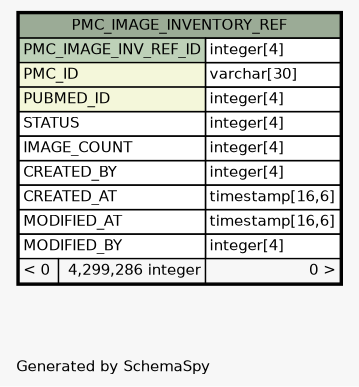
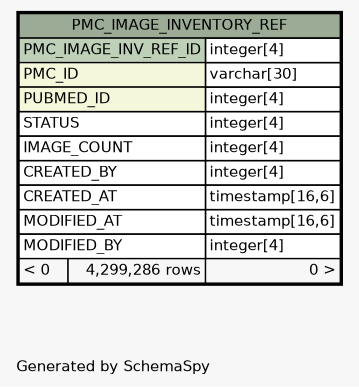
(135, 270) -> (144, 270)
